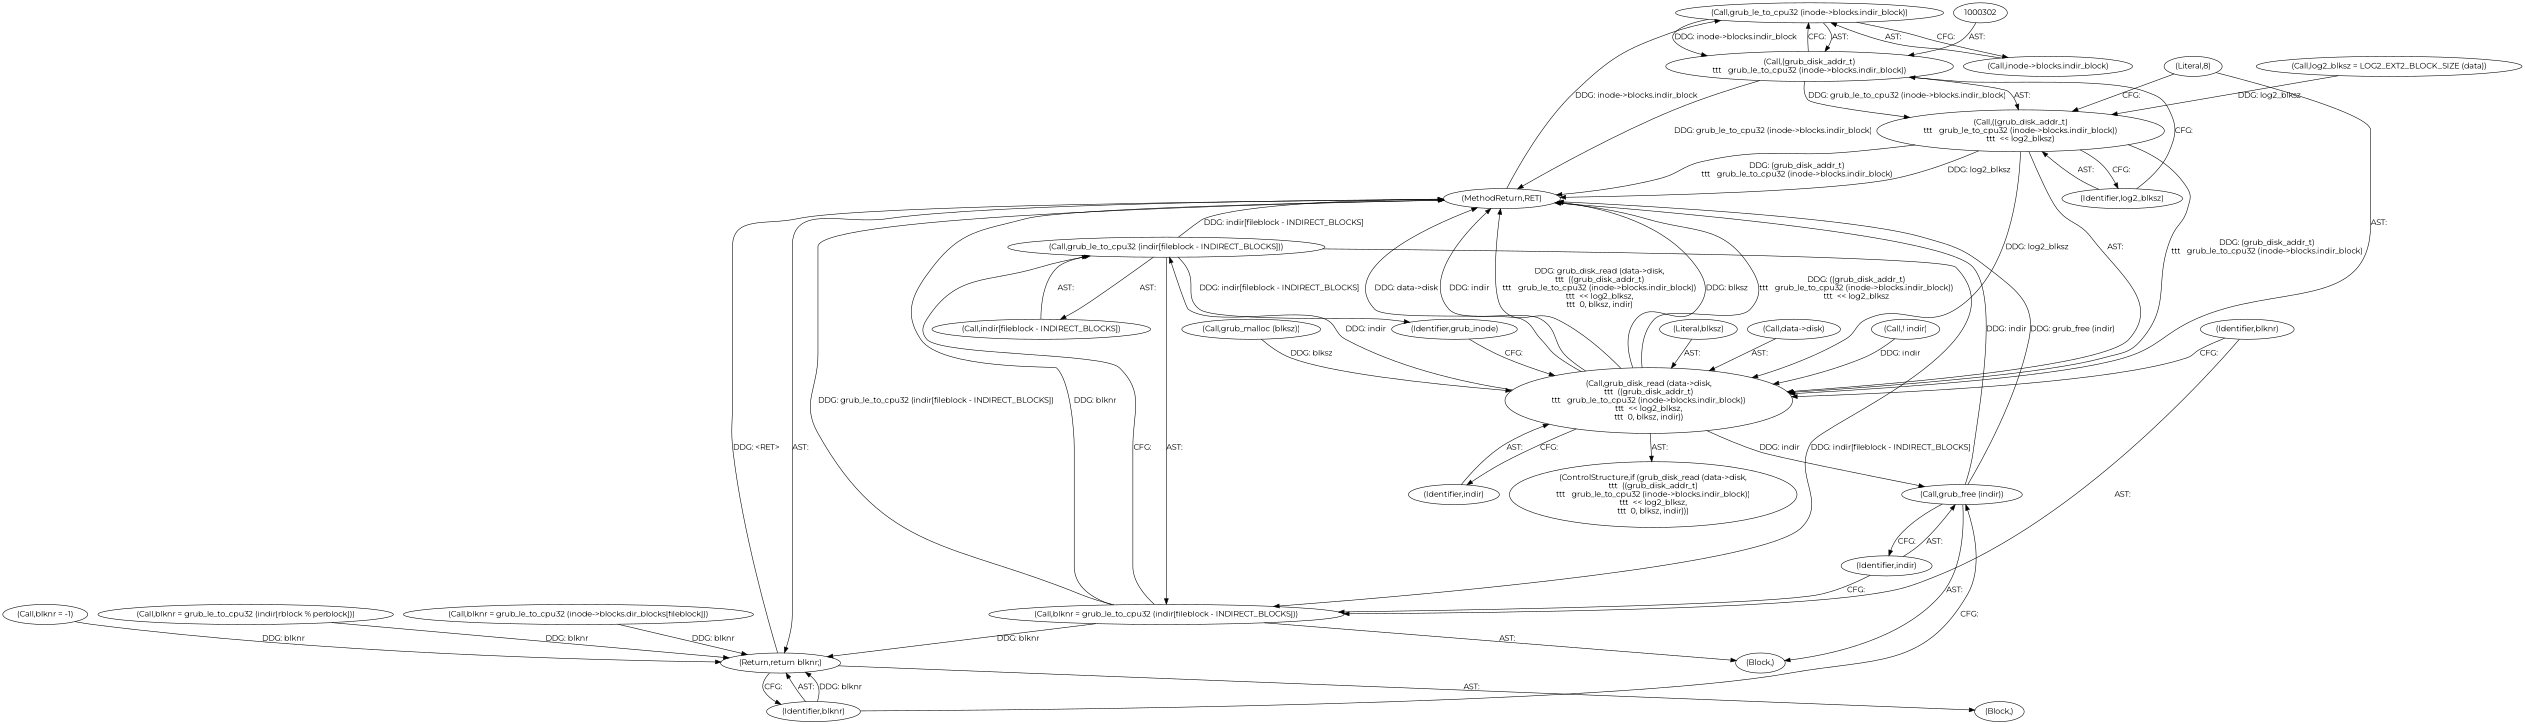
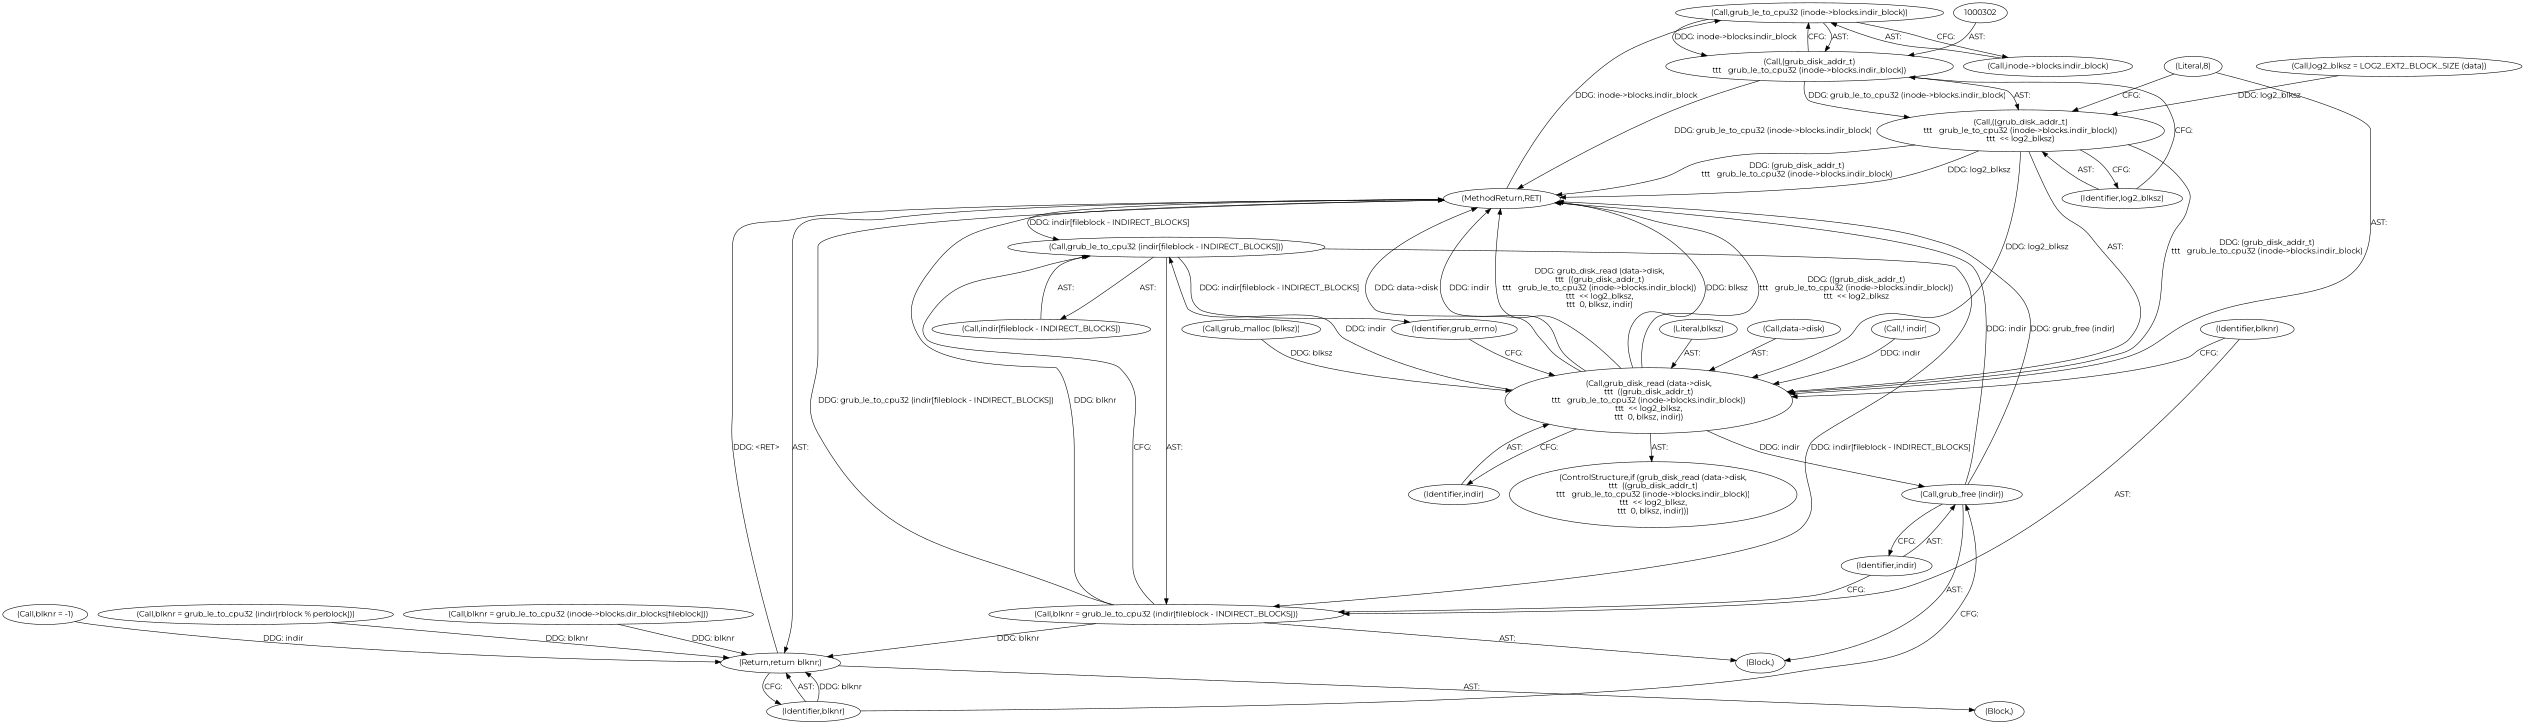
(1251, 209) -> (1218, 203)
(1454, 329) -> (1454, 329)
(283, 639) -> (283, 639)
